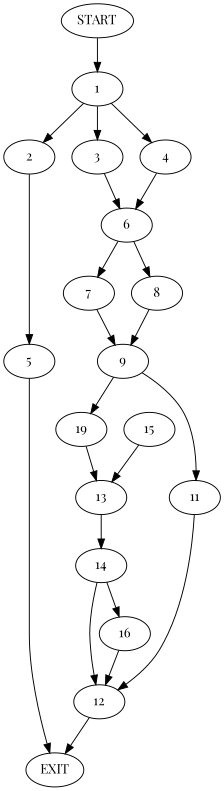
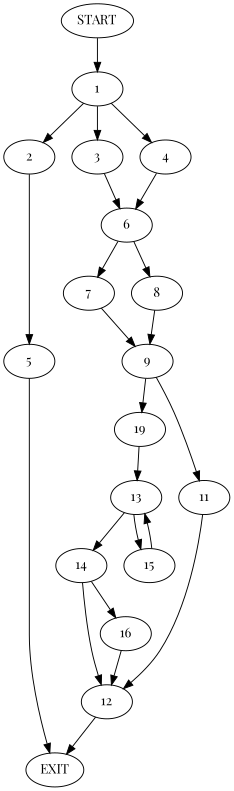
none -> (136, 527)
